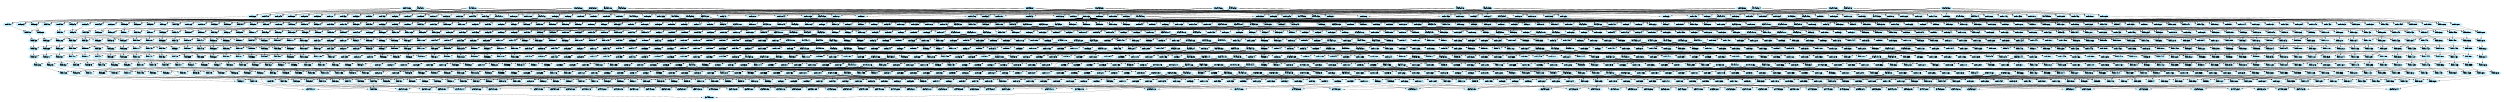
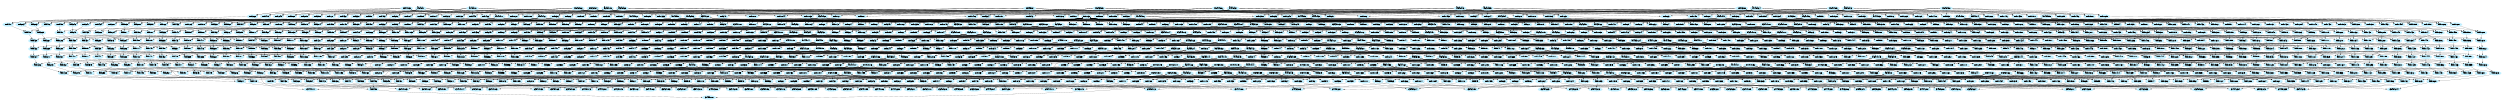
none -> (1309, 25)
